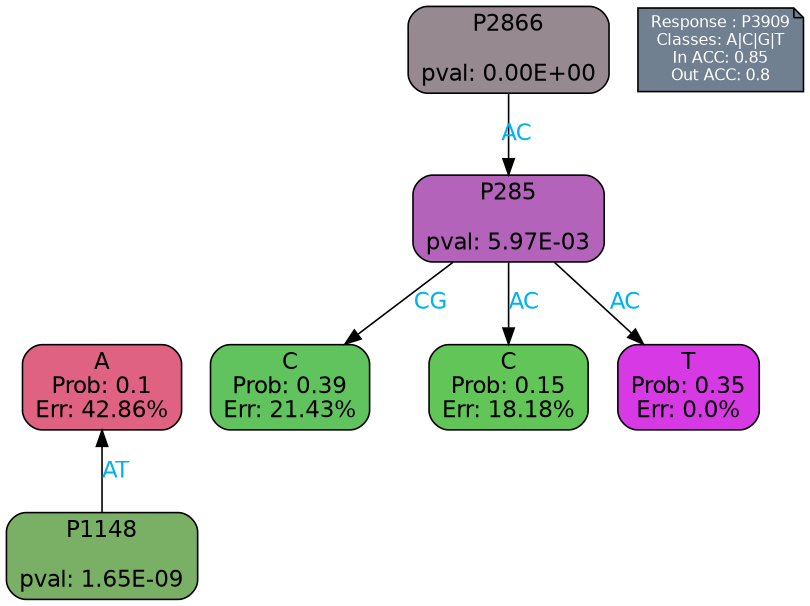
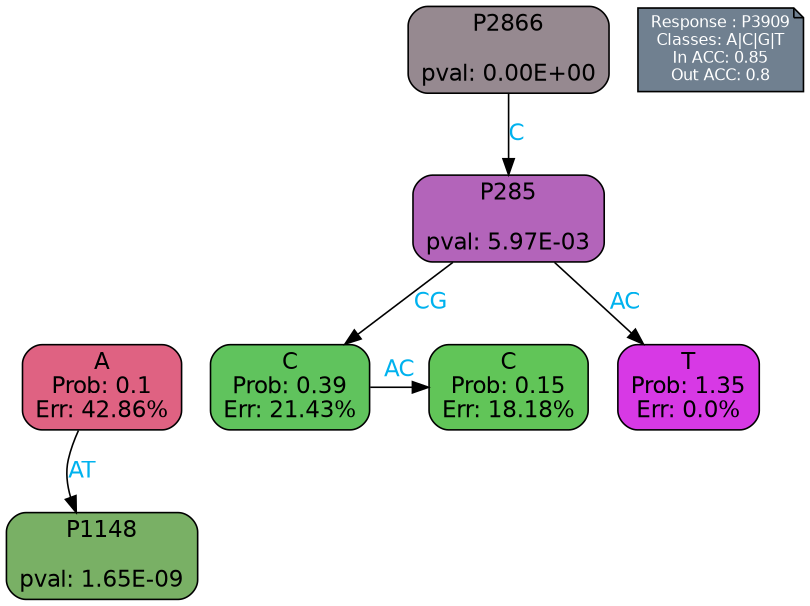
(517, 134) -> (517, 134)
(509, 295) -> (391, 387)
(689, 387) -> (689, 387)
(102, 480) -> (68, 463)
